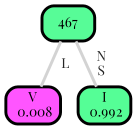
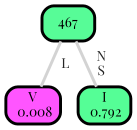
(104, 105) -> (104, 105)
